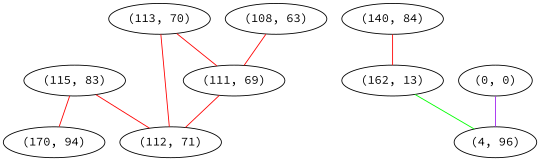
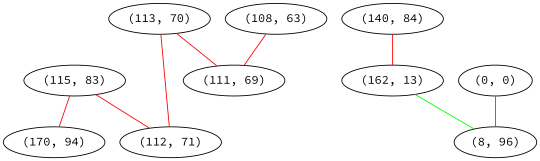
(202, 111) -> none
(495, 142) -> (495, 142)
